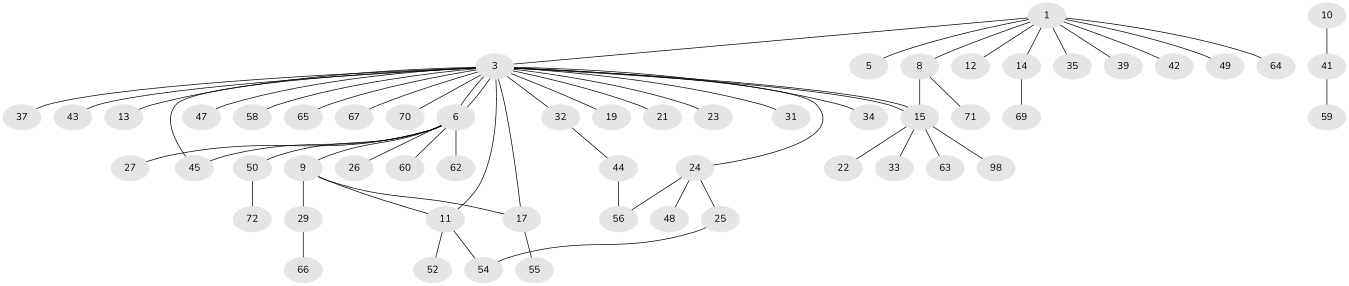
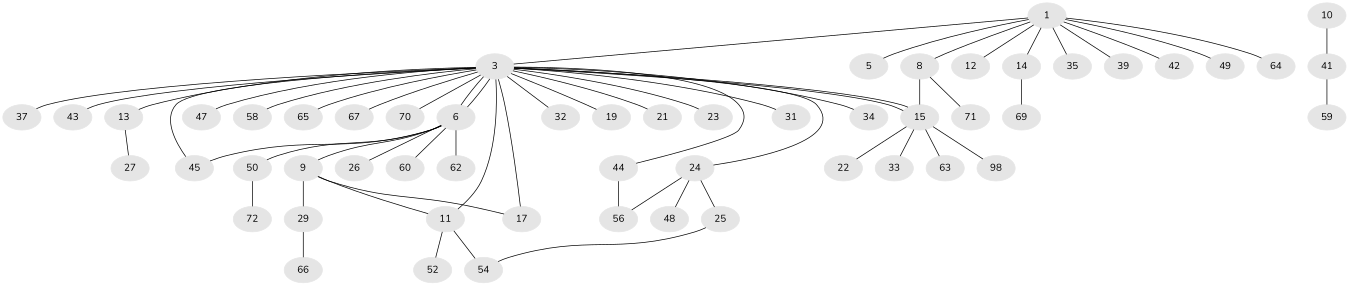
(590, 143) -> (705, 87)
(250, 146) -> (127, 143)
(534, 270) -> none
